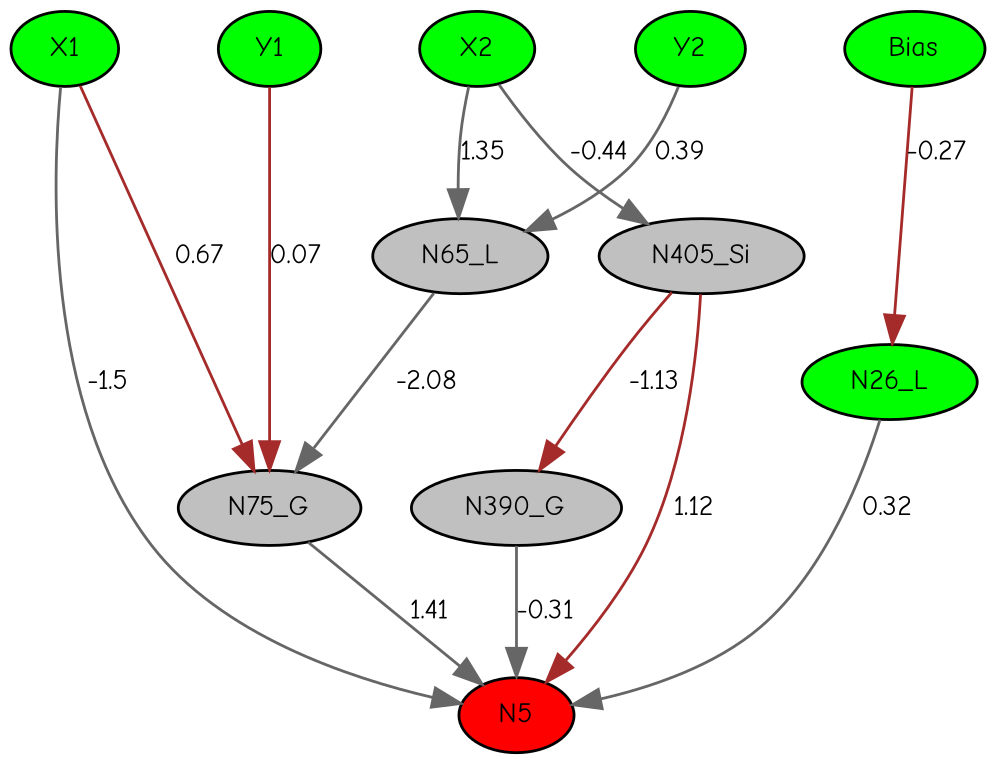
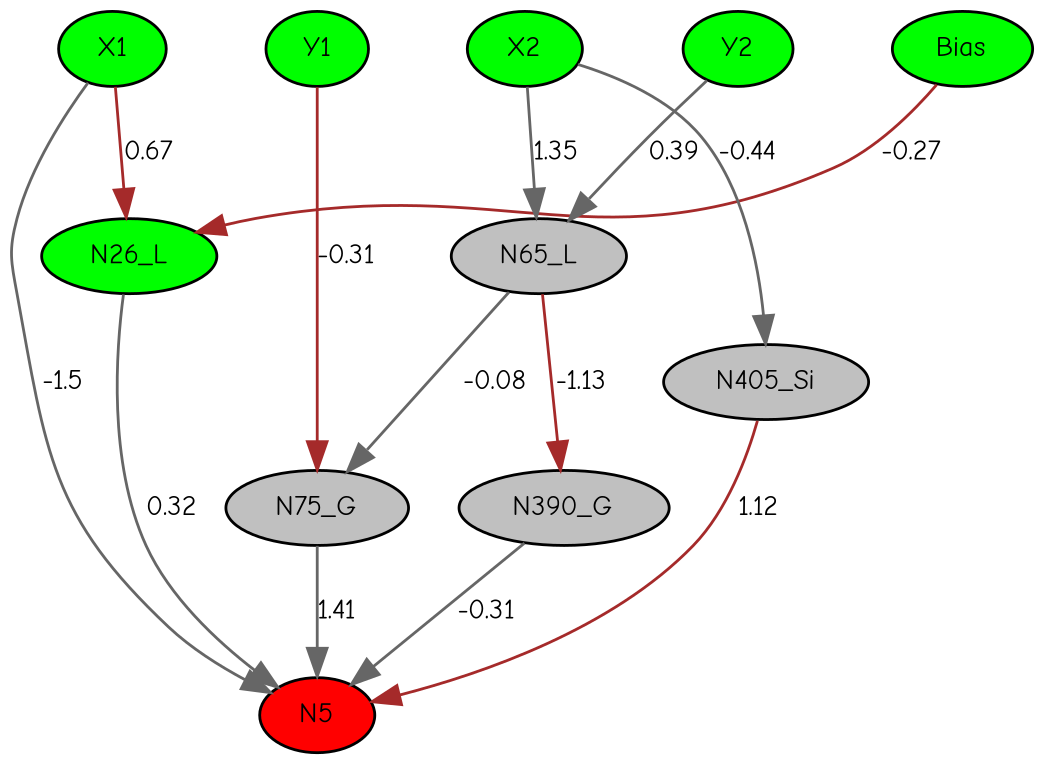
(296, 256) -> (347, 256)
(161, 265) -> (120, 138)
(611, 367) -> (550, 368)
(427, 382) -> (495, 382)
